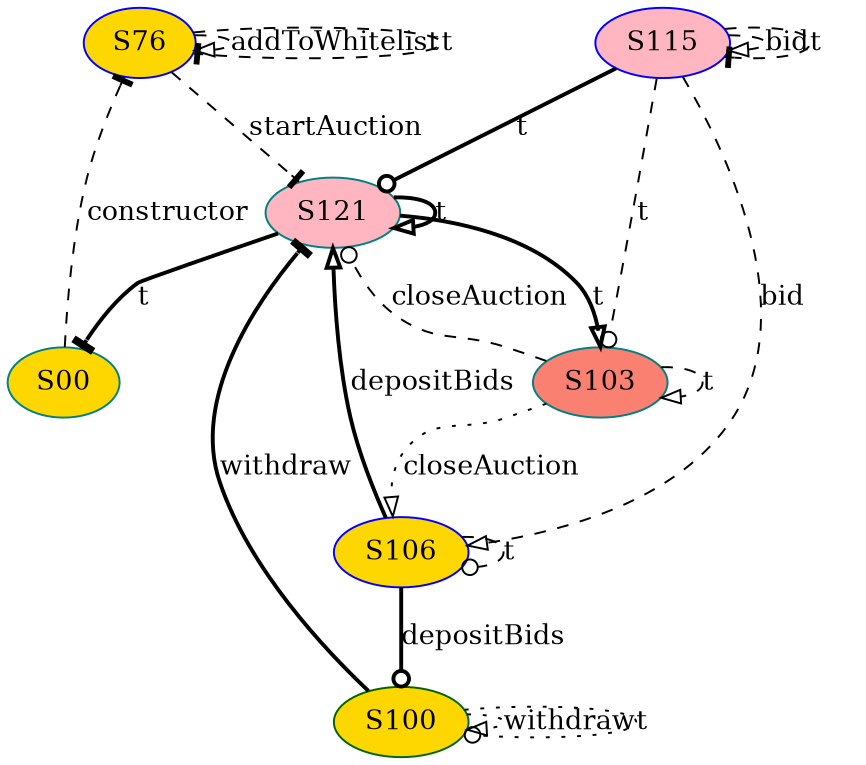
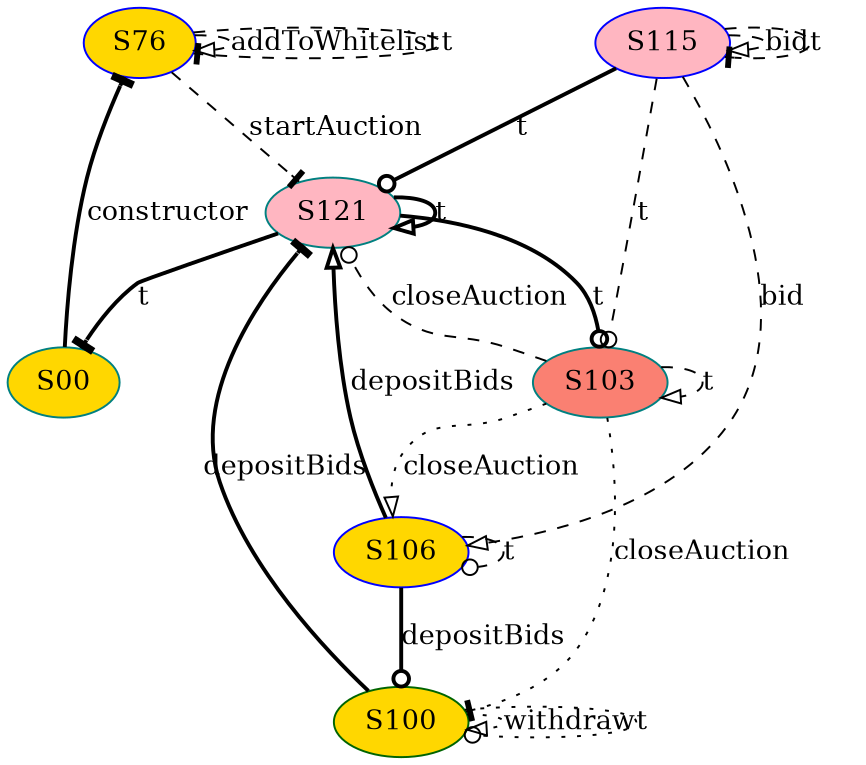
(79, 214) -> (79, 214)
(519, 244) -> (519, 244)
(286, 467) -> (286, 467)
none -> (603, 596)
